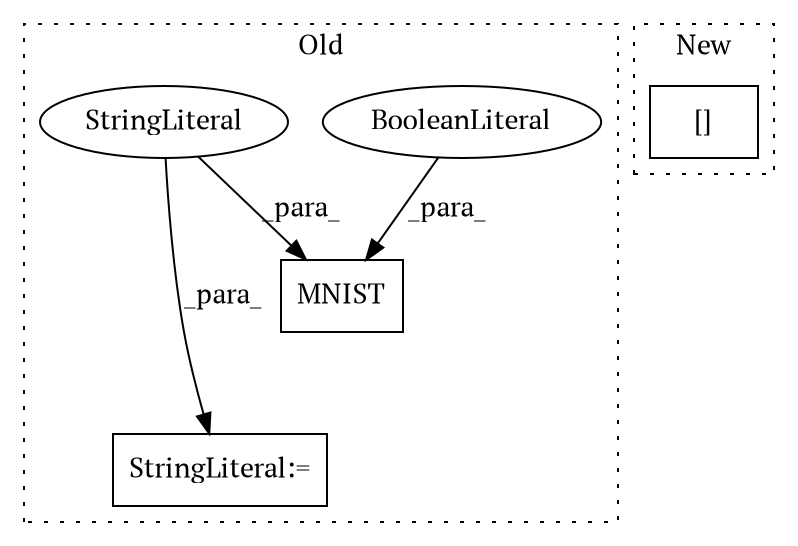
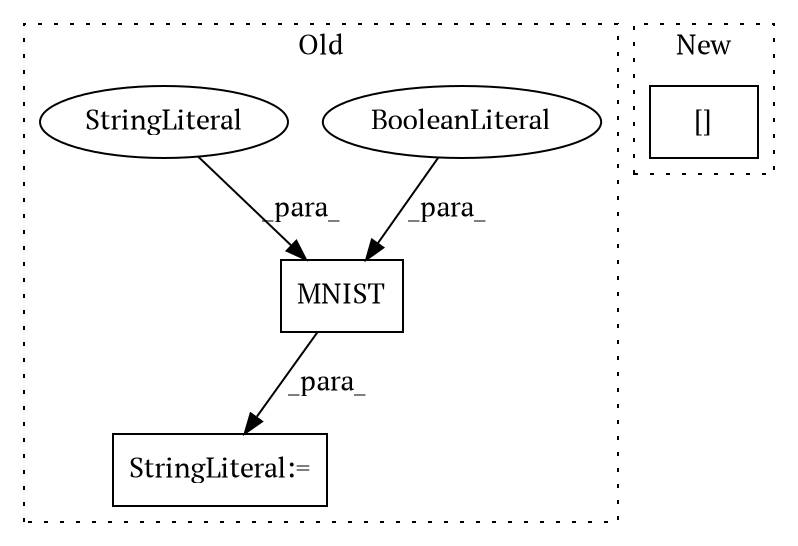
(177, 287) -> (287, 375)
